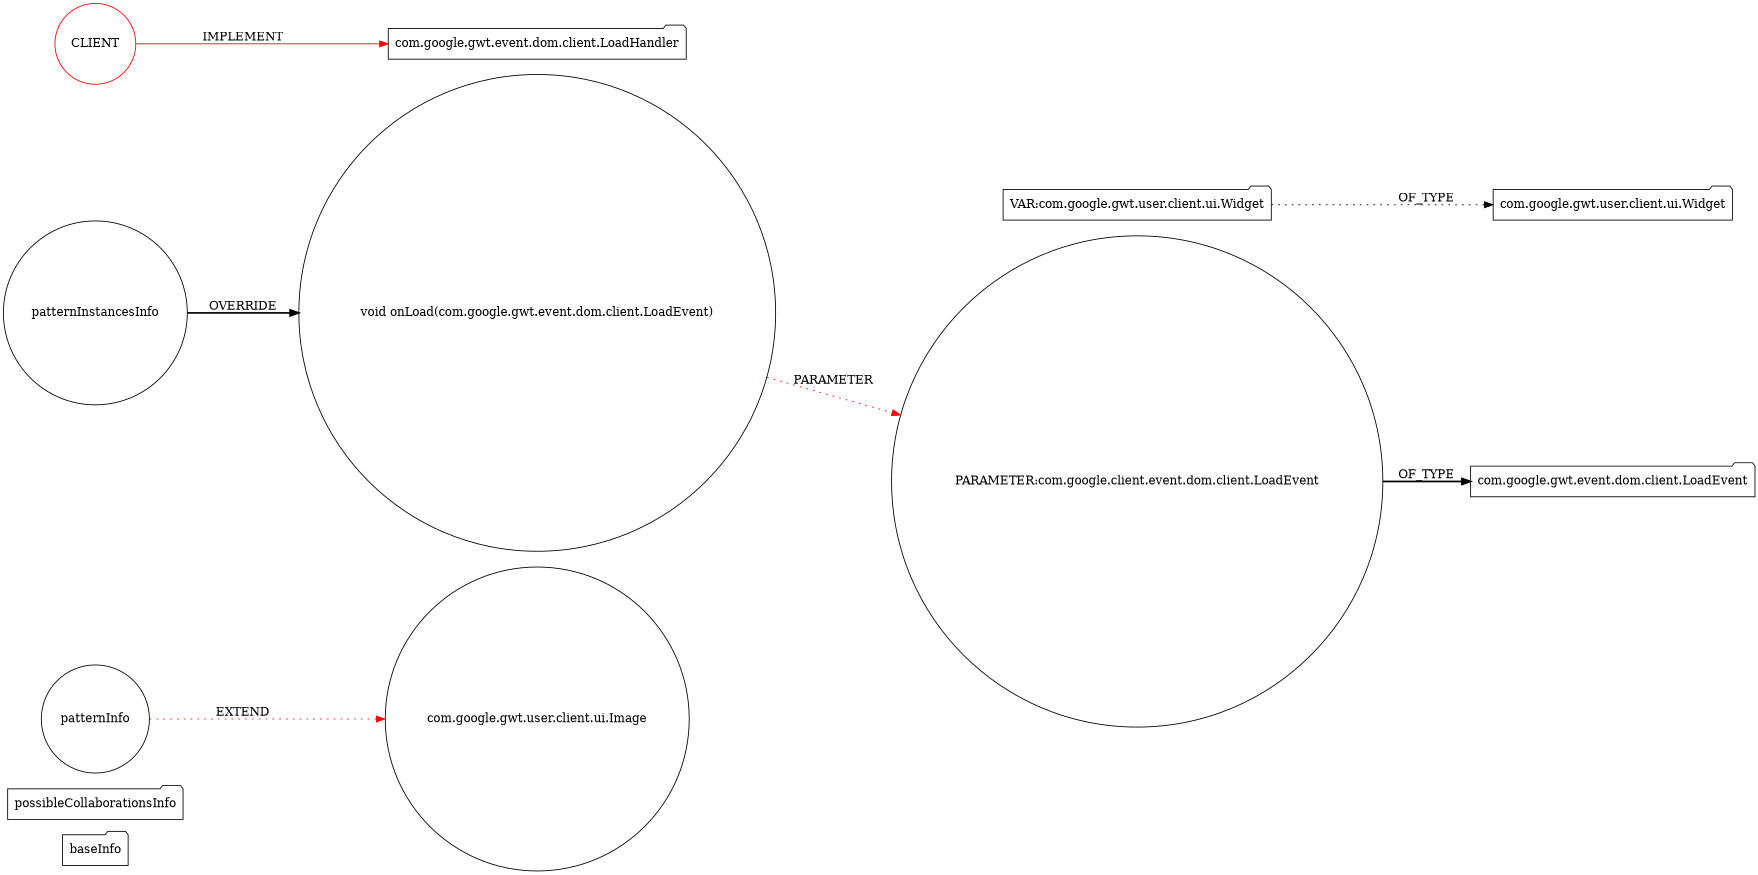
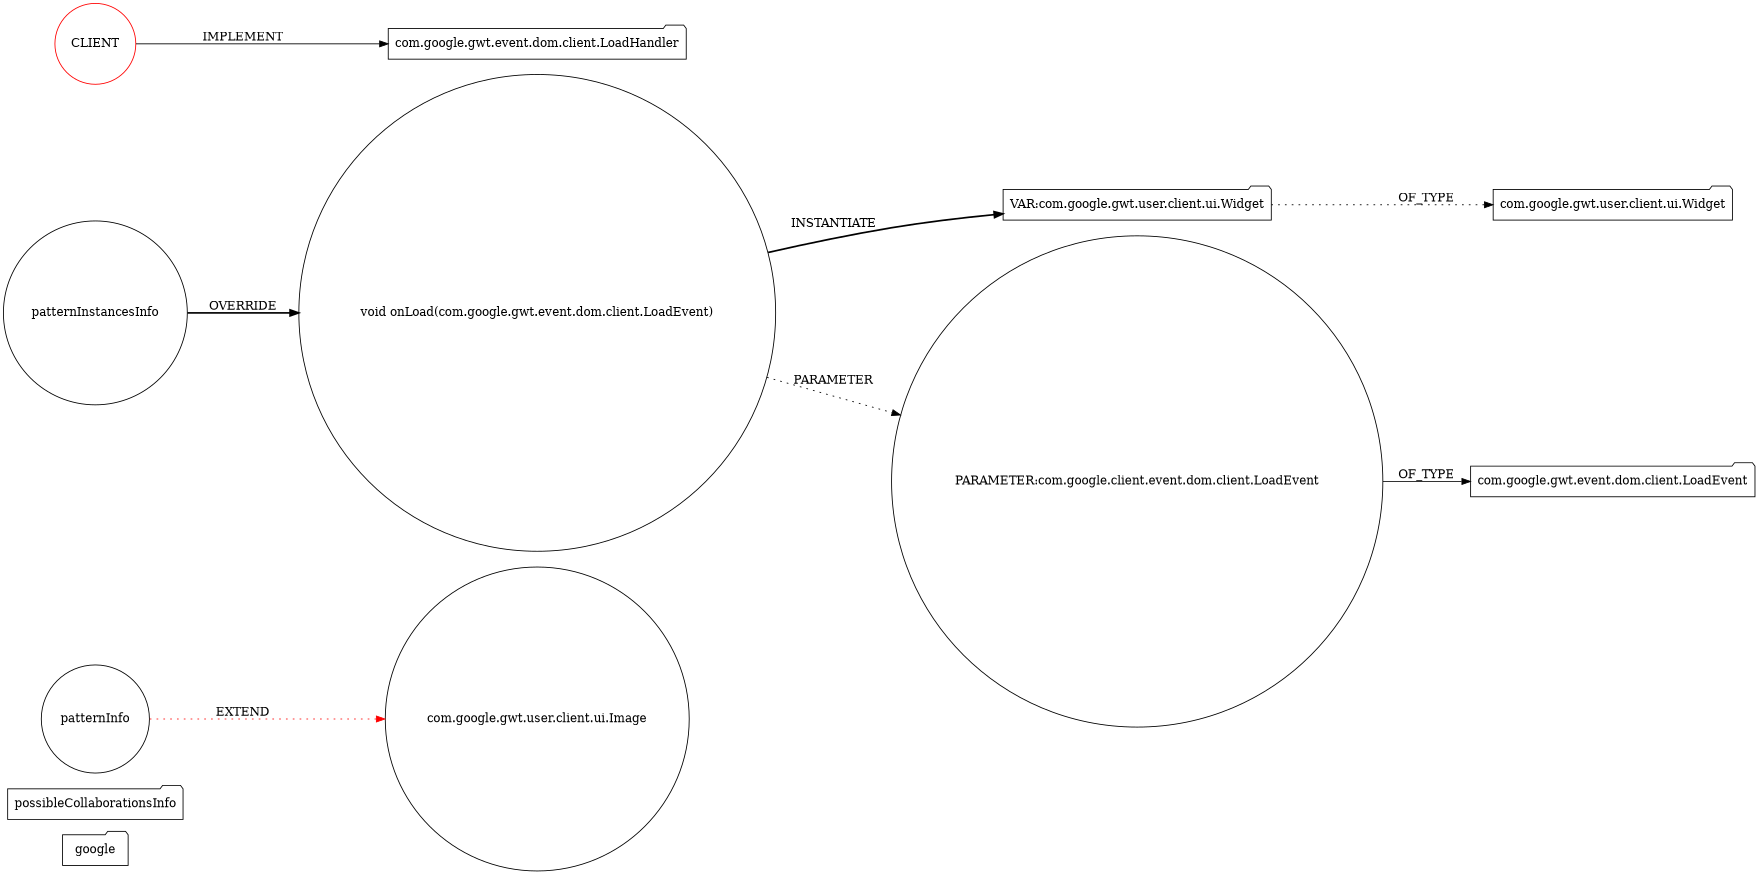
(258, 44) -> (258, 44)
none -> (881, 230)
(830, 395) -> (830, 395)
(1422, 481) -> (1422, 481)
(95, 850) -> (95, 850)
